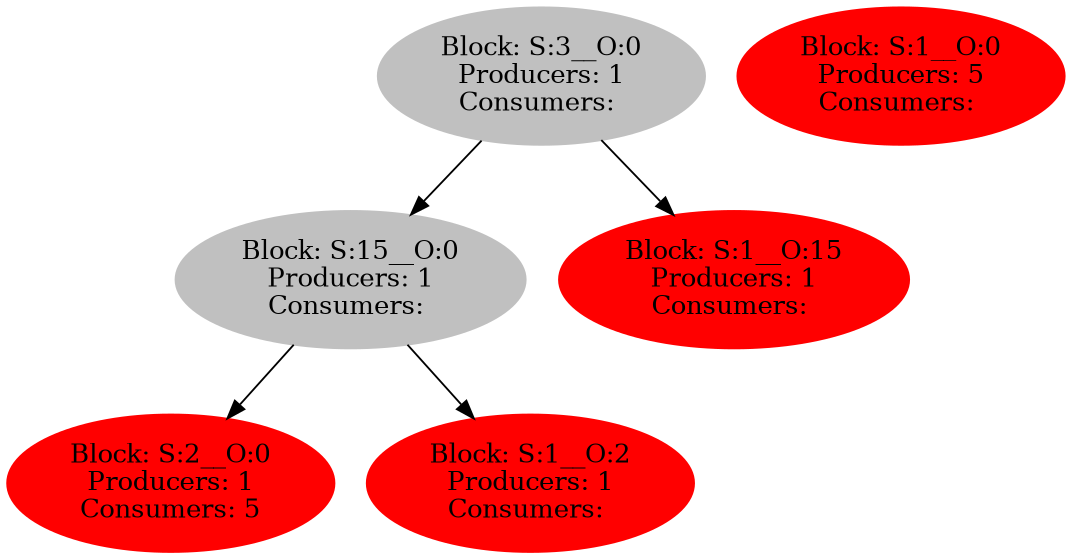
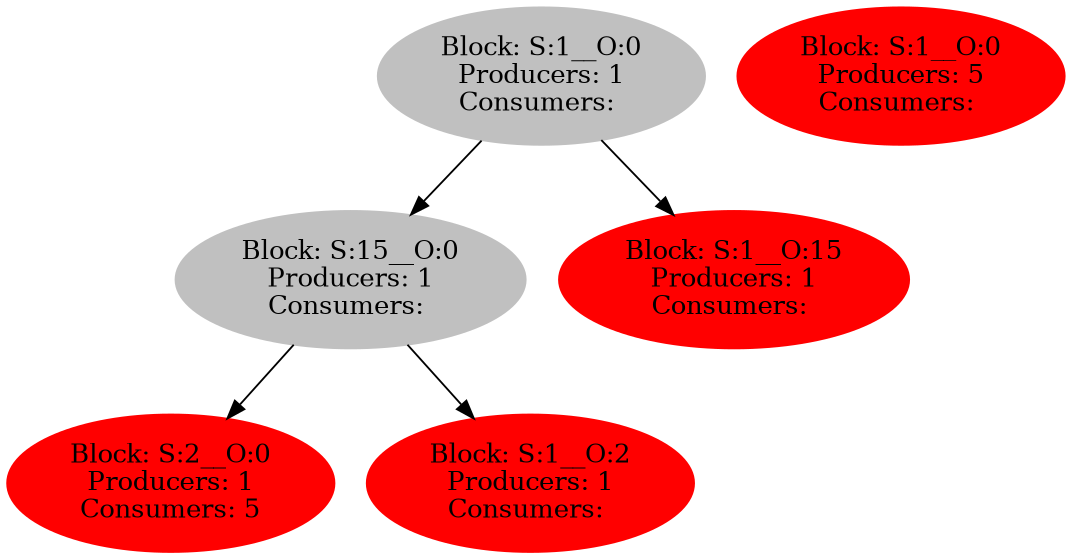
(541, 76) -> (541, 76)
